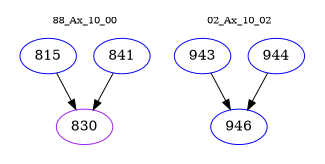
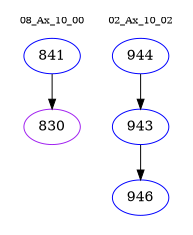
(85, 21) -> (52, 21)
(48, 56) -> none
(260, 87) -> (141, 87)
